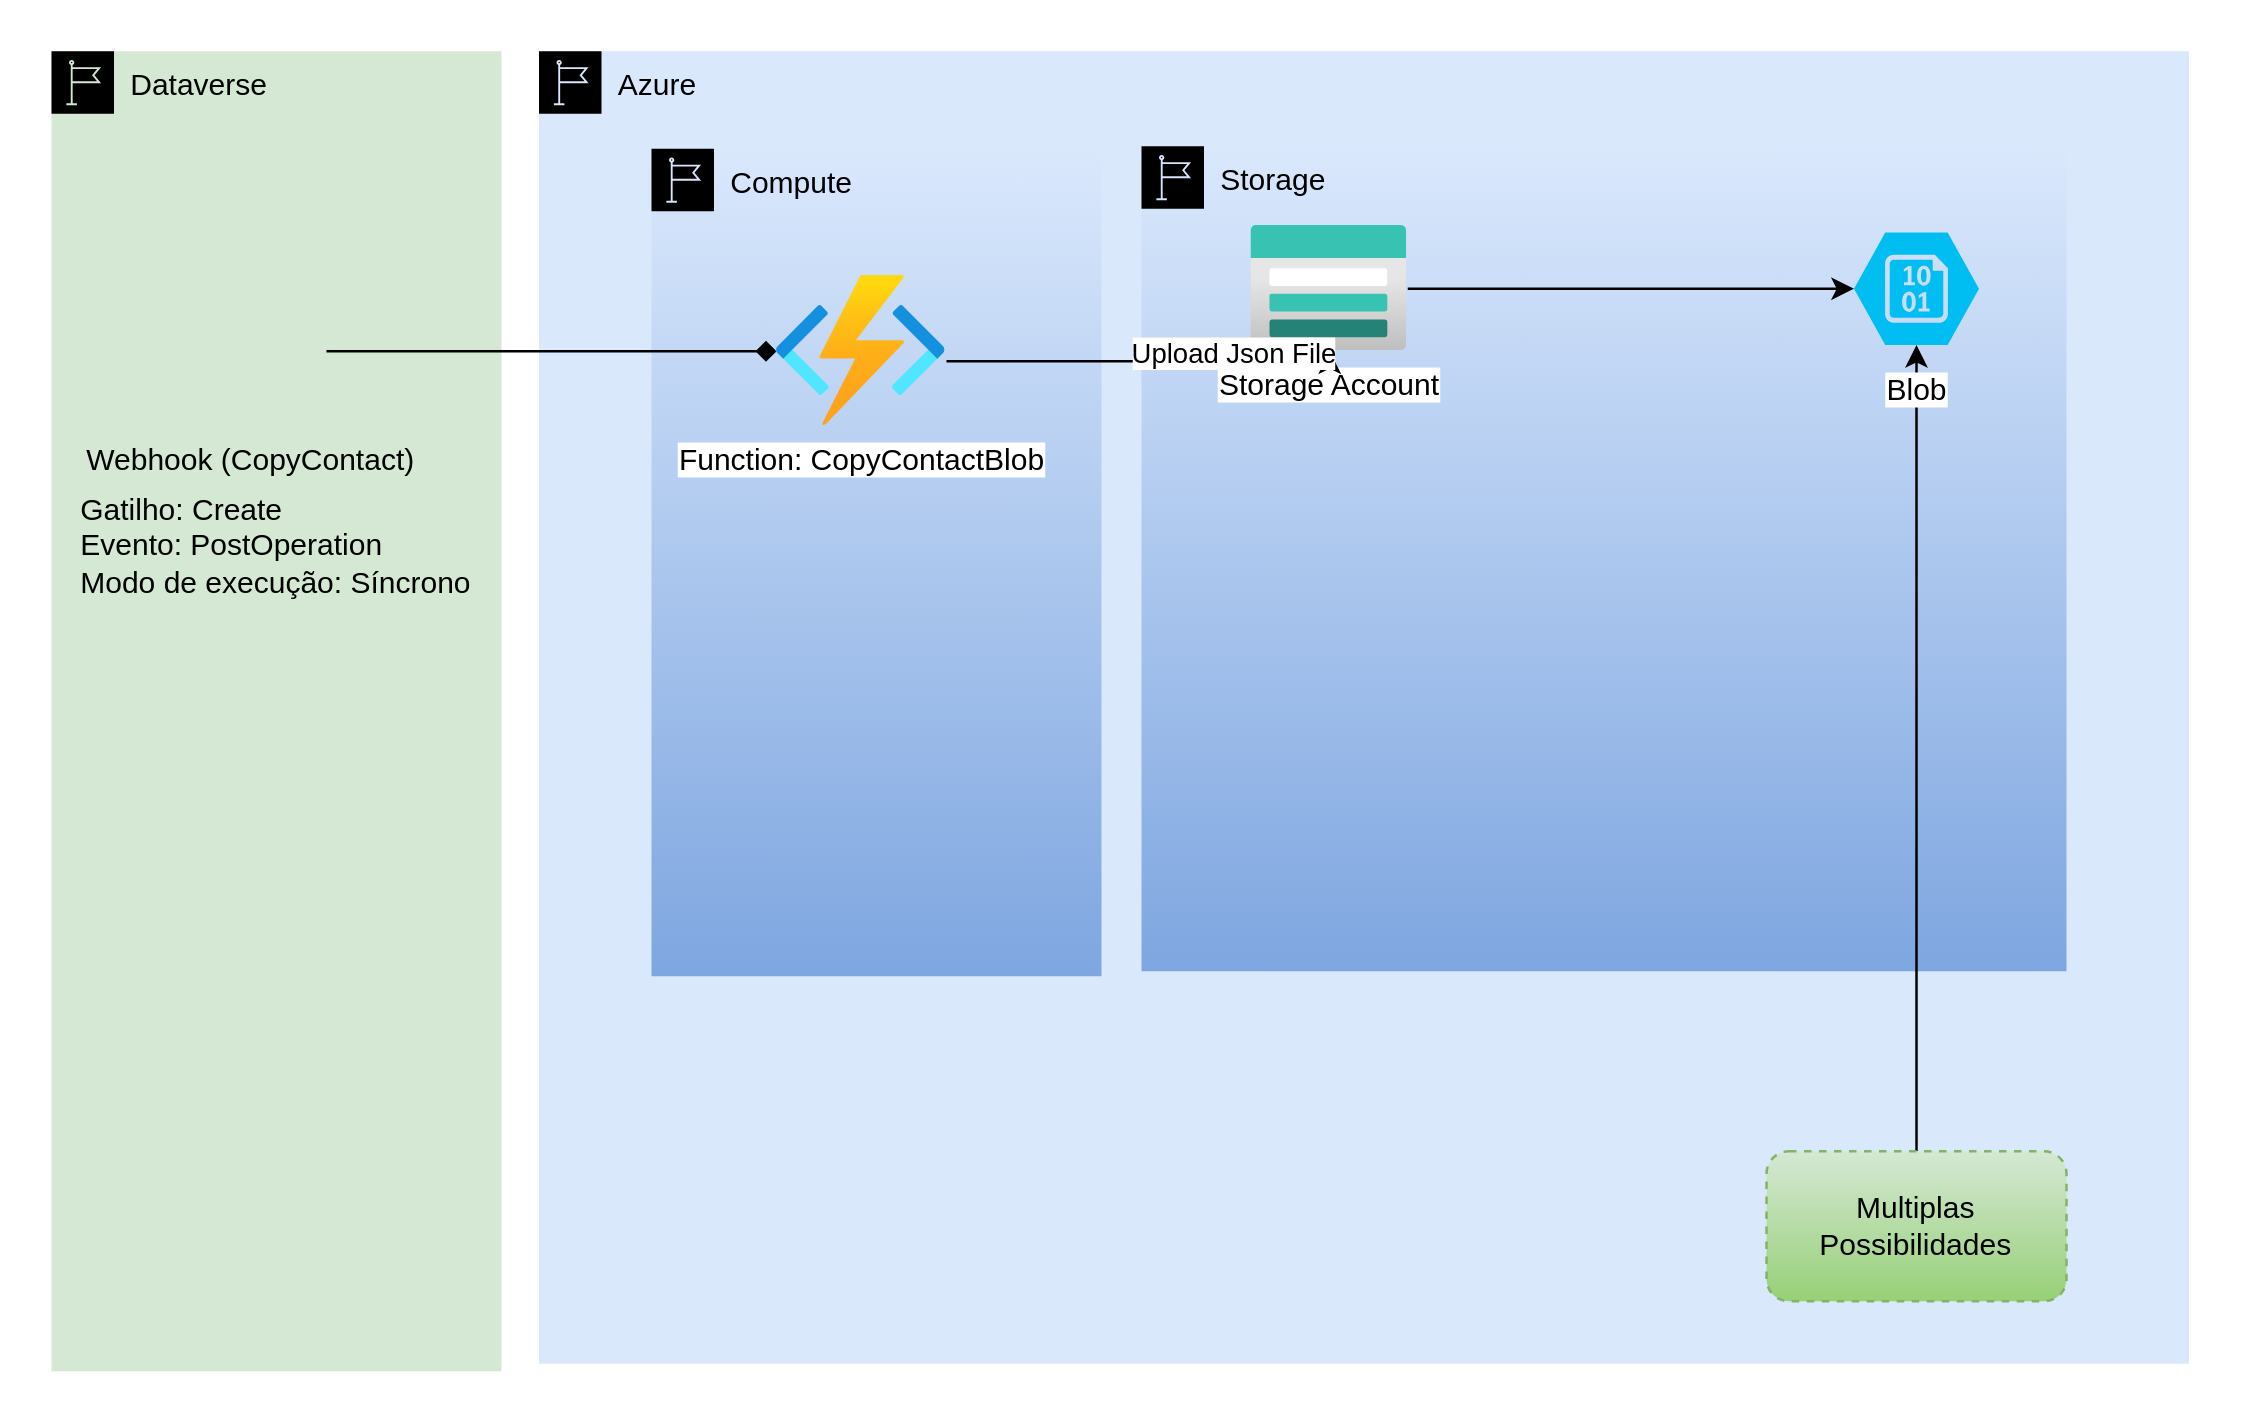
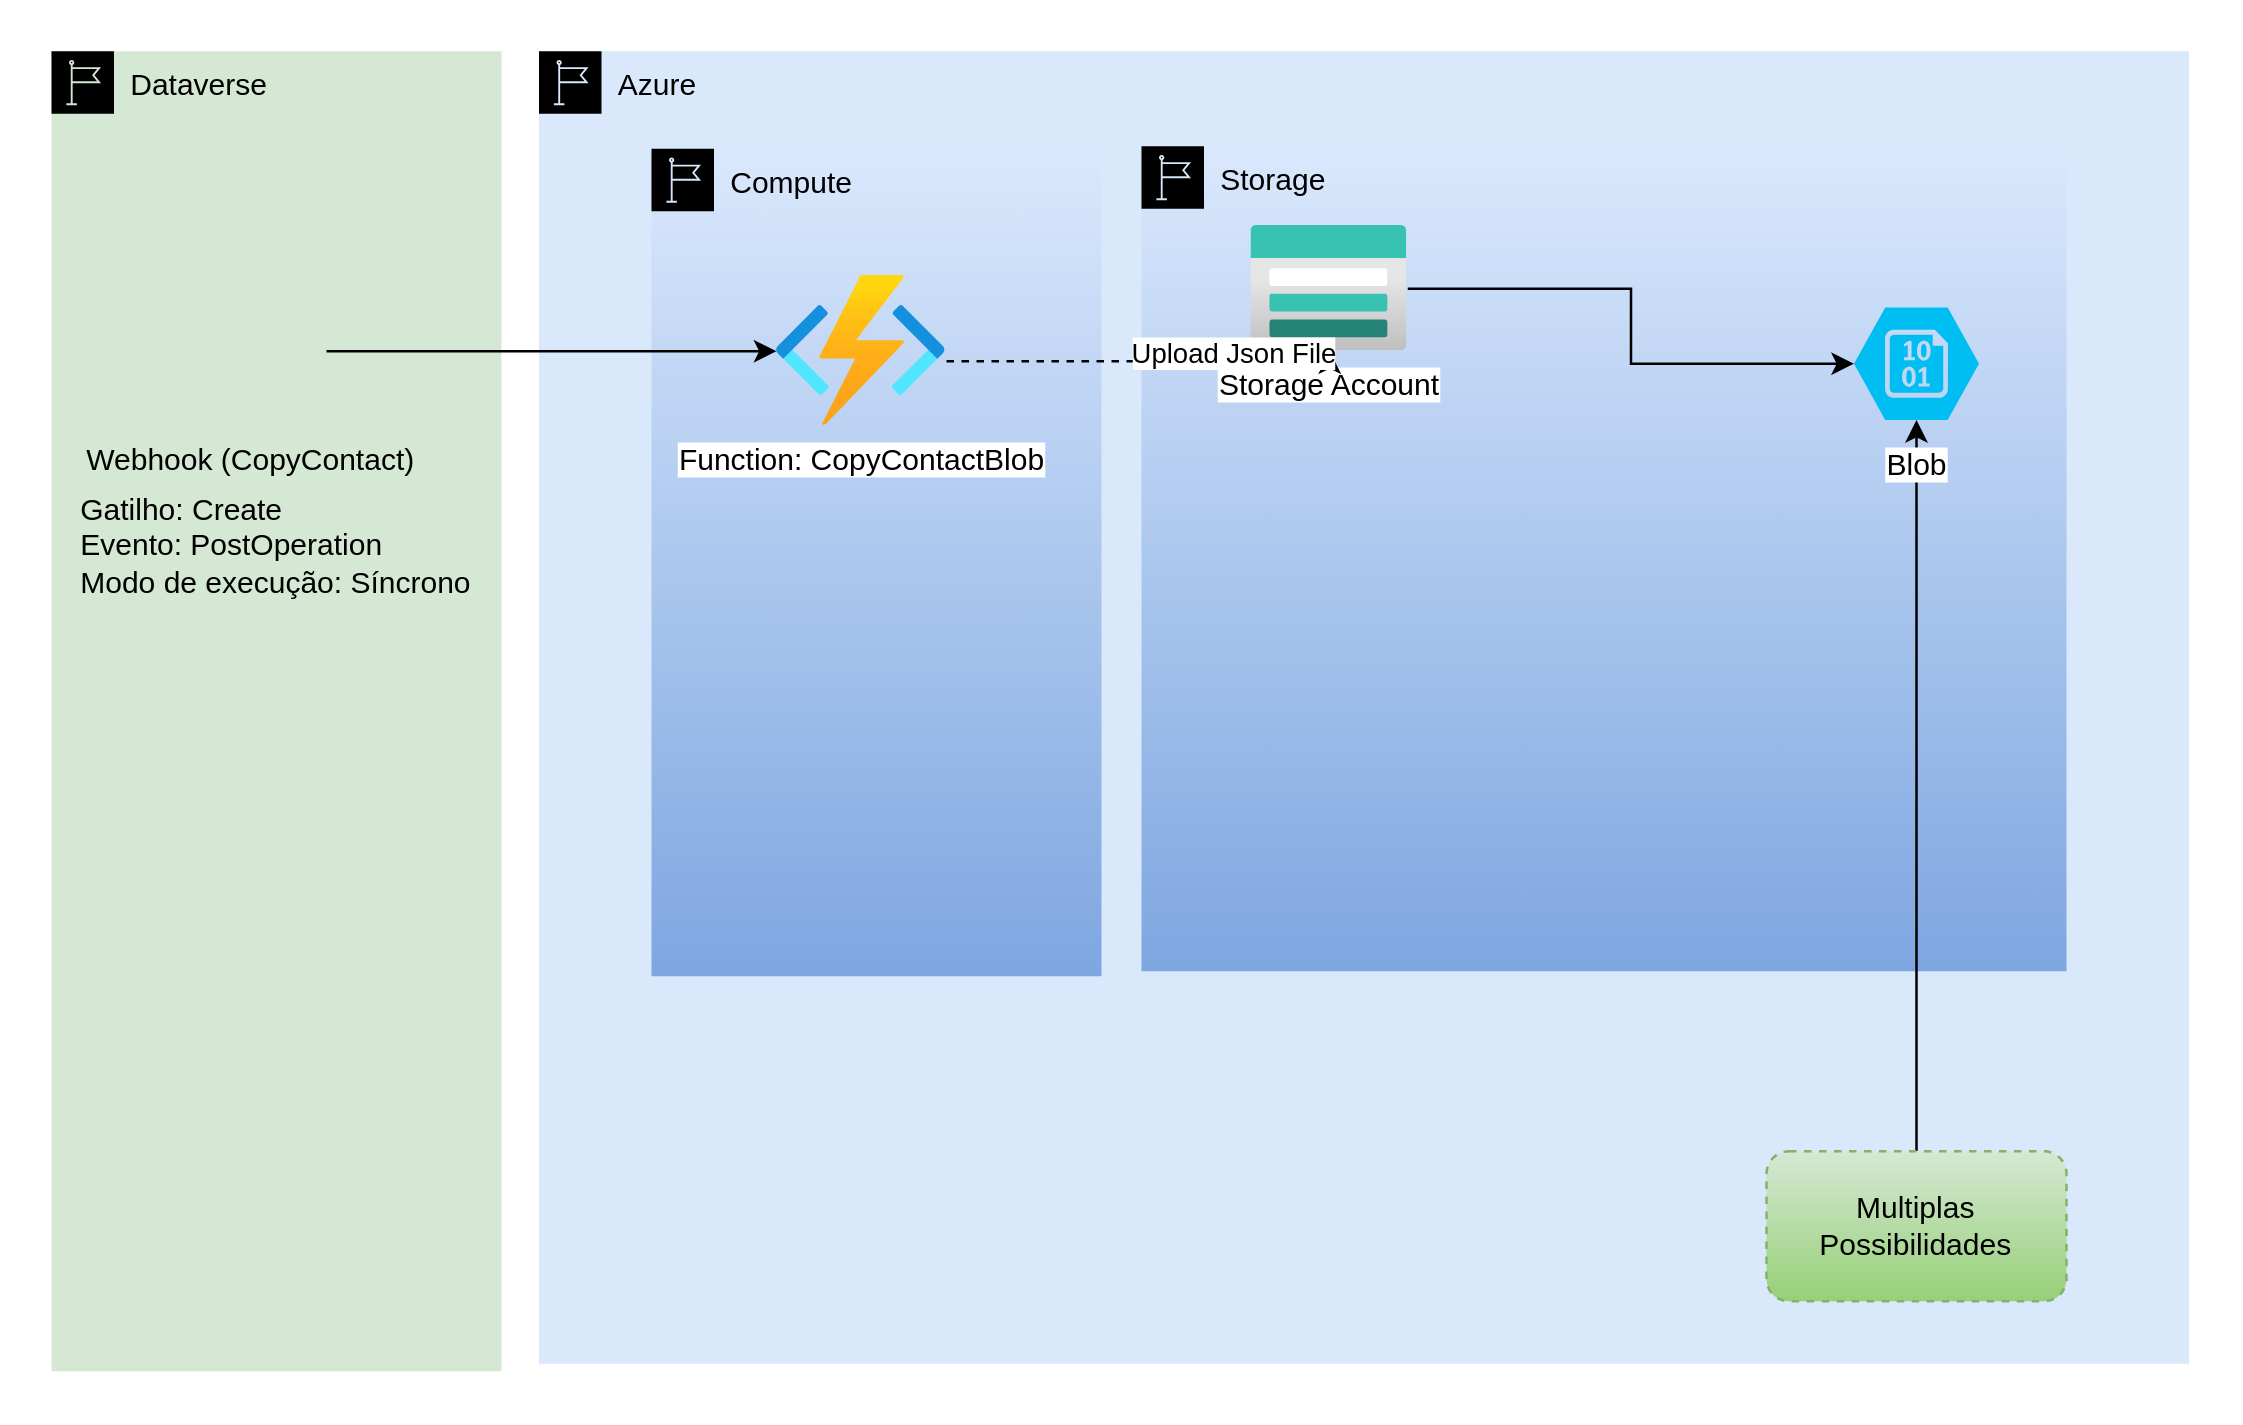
(1916, 289) -> (1916, 364)
(756, 351) -> (757, 351)
(1037, 361) -> (1037, 361)
